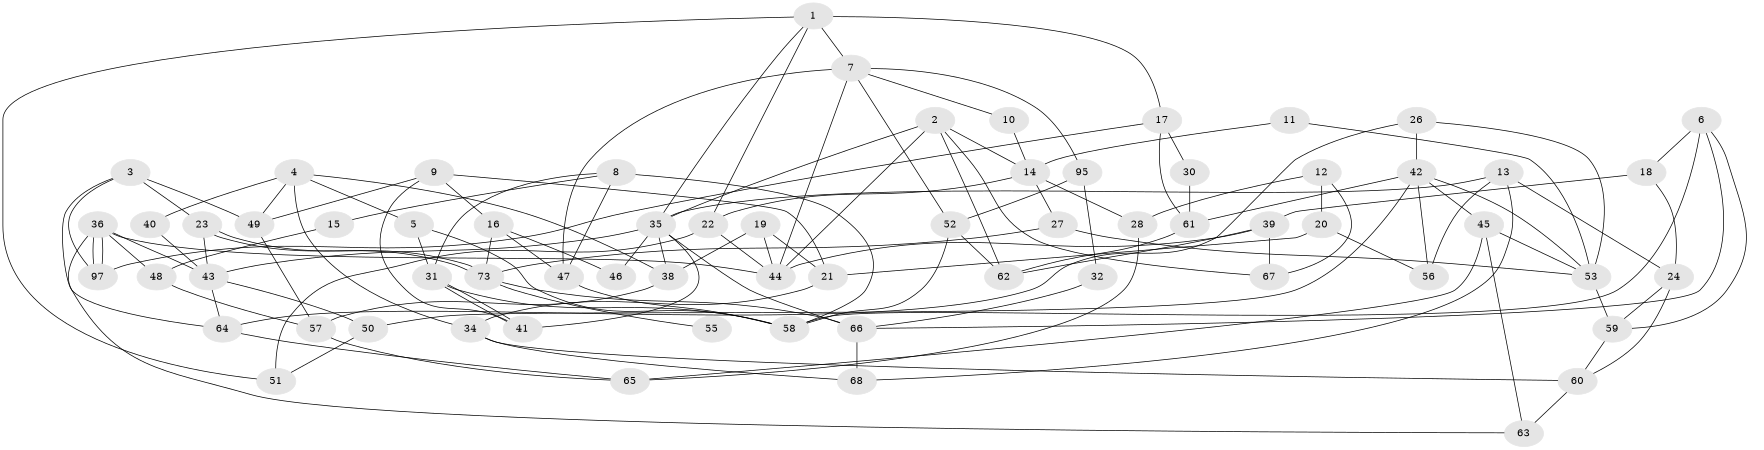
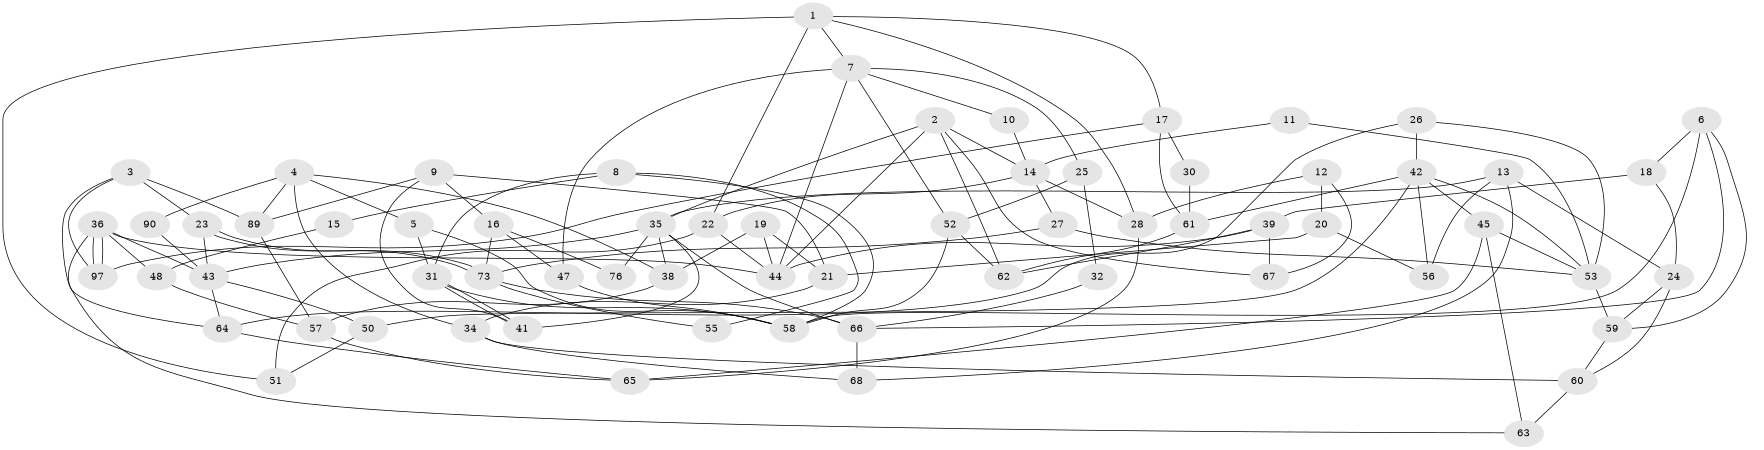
(730, 117) -> (1009, 80)
(1082, 173) -> (1082, 173)
(150, 225) -> (150, 225)
(254, 225) -> (254, 225)
(589, 227) -> (821, 219)
(616, 277) -> (616, 277)
